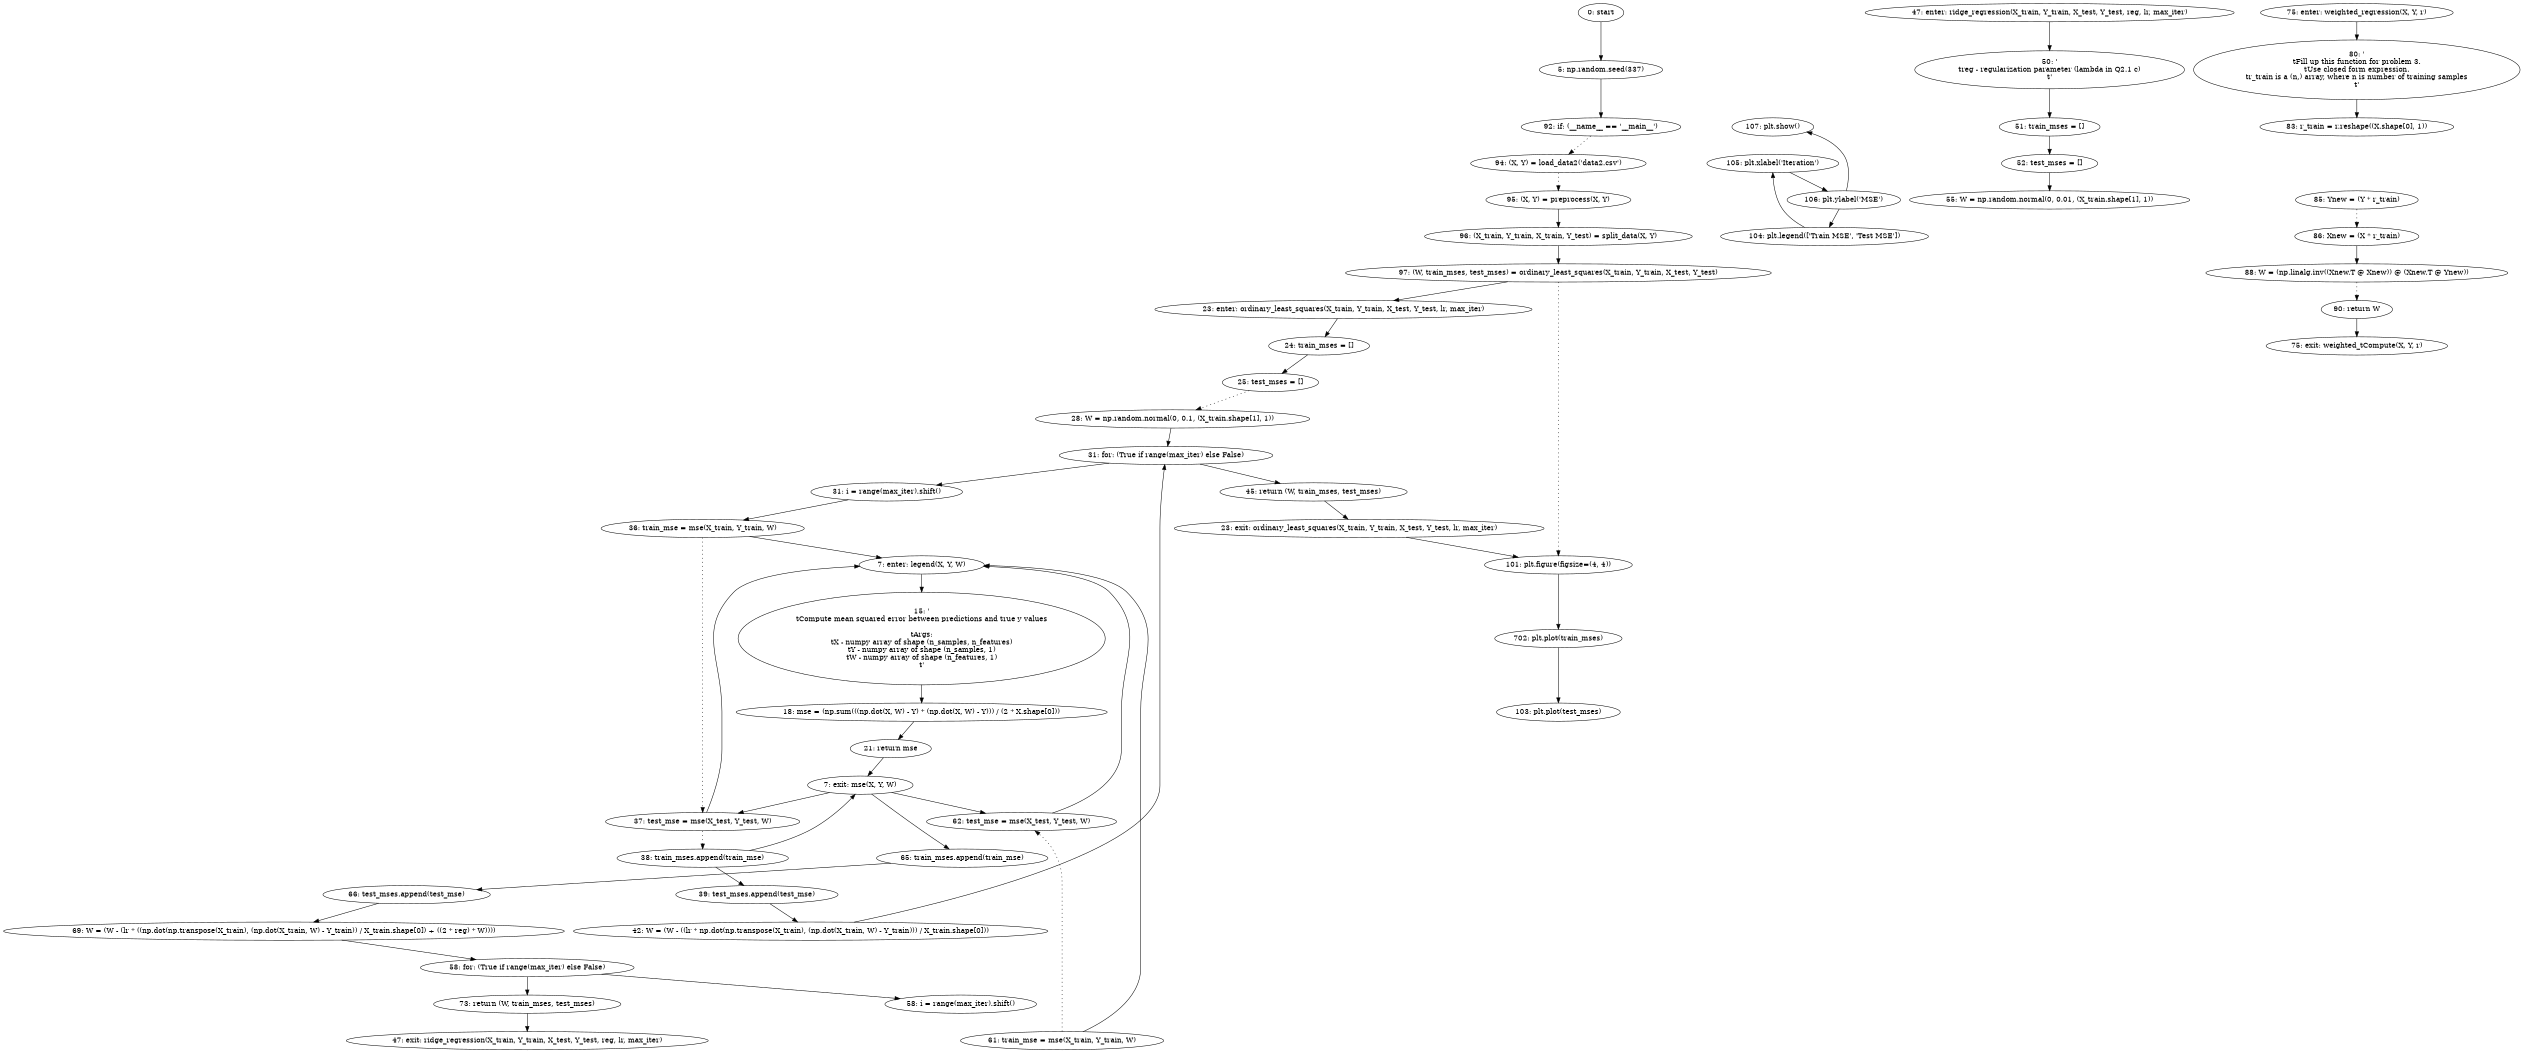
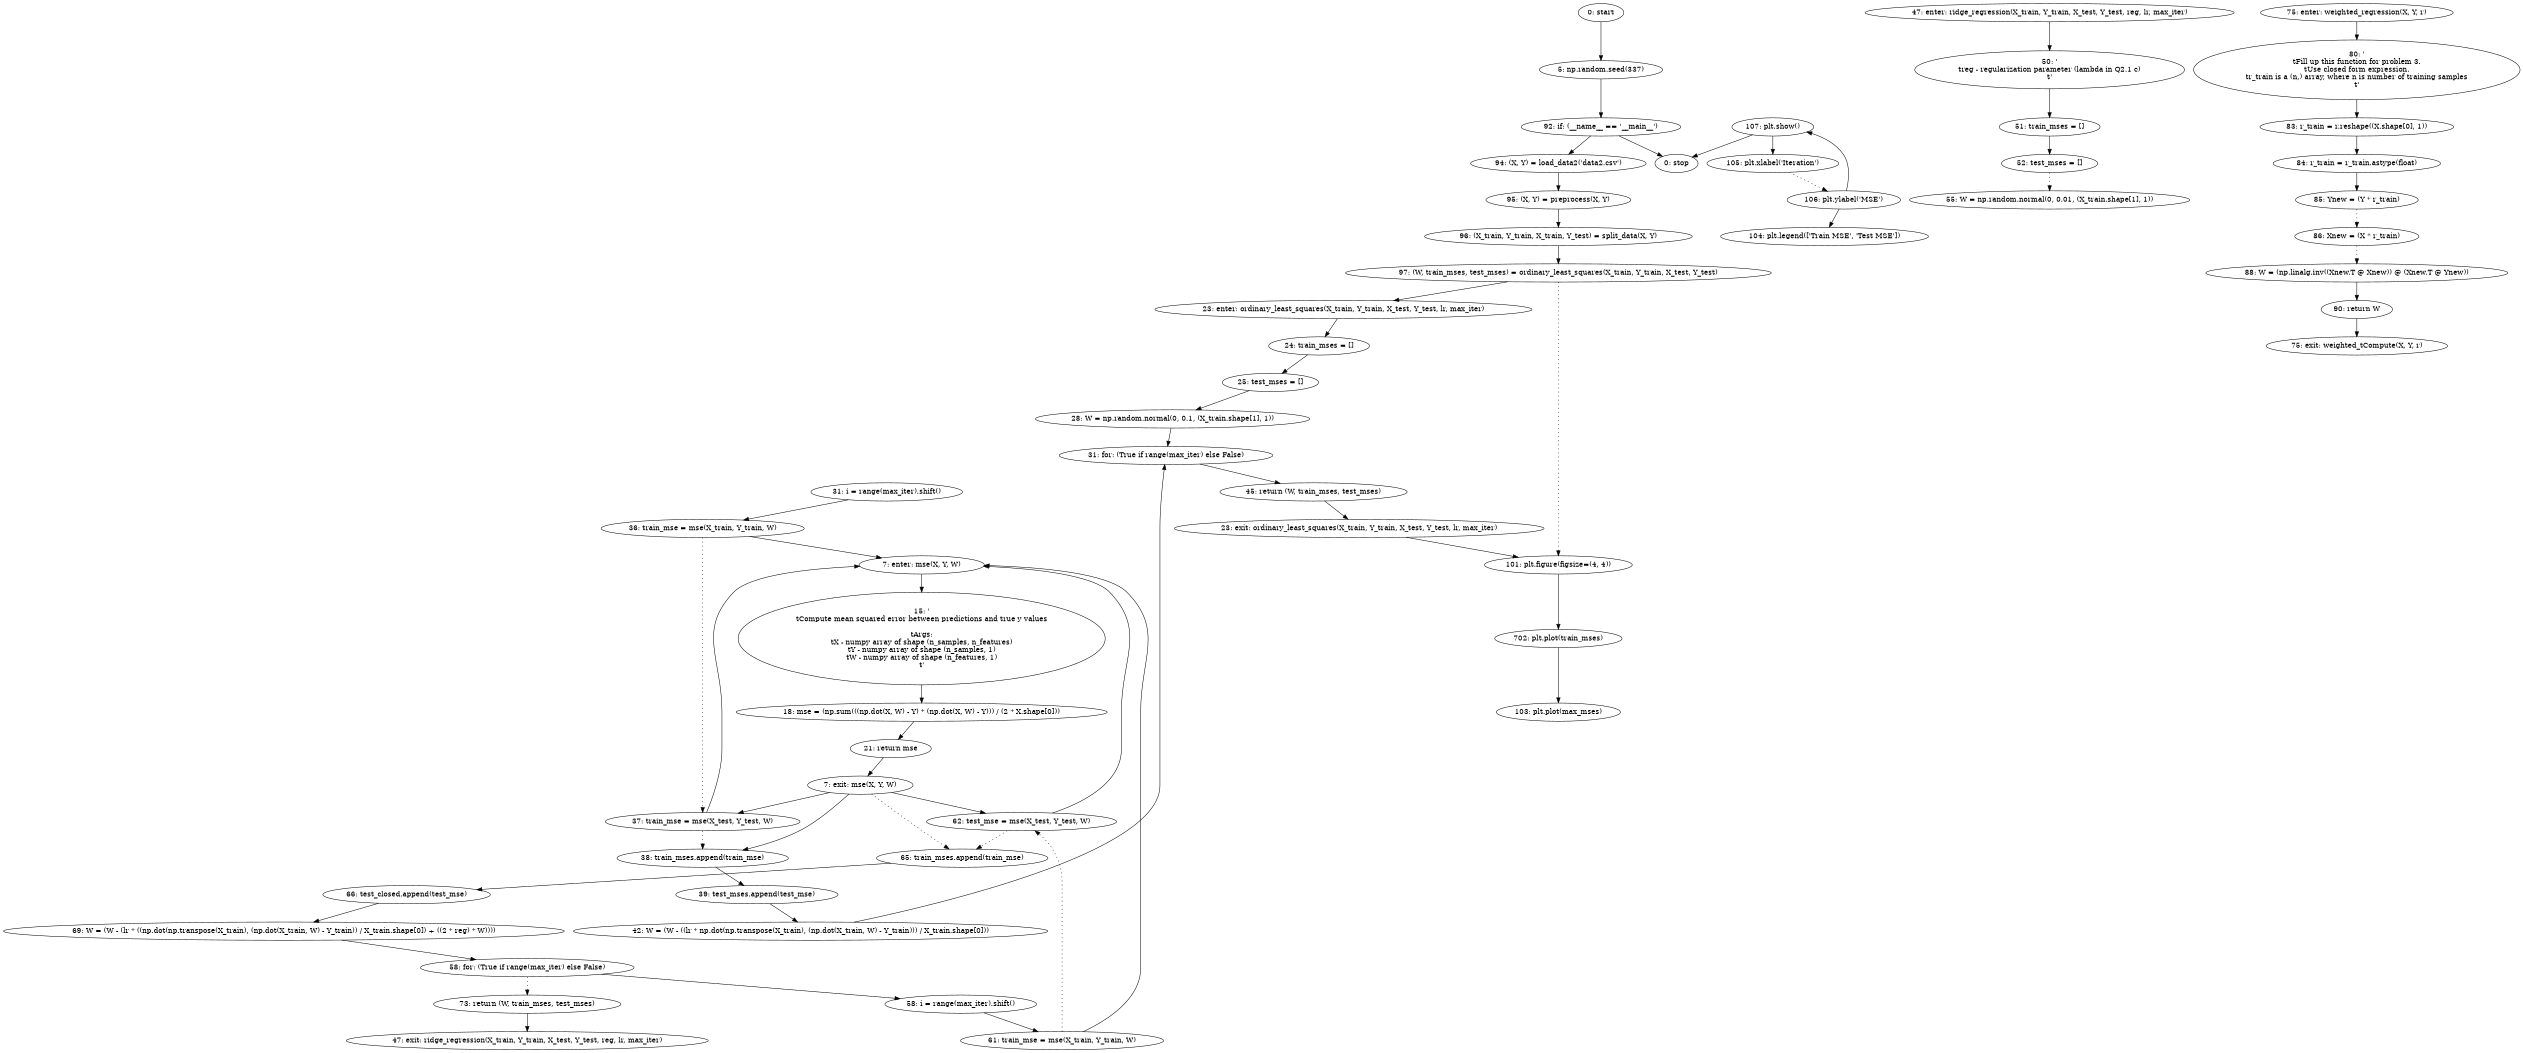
(1582, 144) -> (1582, 144)
none -> (1677, 163)
none -> (2357, 163)
(1558, 179) -> (1558, 179)
(2050, 179) -> (2050, 179)
(1806, 181) -> (1806, 181)
(1781, 207) -> (1773, 143)
(2357, 252) -> (2357, 252)
(2357, 289) -> (2357, 289)
(1225, 399) -> (1225, 399)
(1025, 474) -> none
(922, 565) -> (922, 565)
(1558, 712) -> (1558, 712)
(908, 821) -> (908, 821)
(703, 822) -> (703, 822)
(805, 833) -> (803, 829)
none -> (994, 839)
(407, 895) -> (407, 895)
(527, 983) -> (527, 983)
none -> (1009, 1021)
